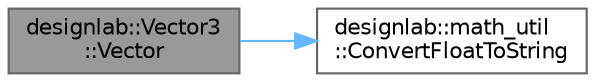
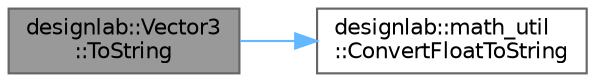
(124, 41) -> (124, 41)
